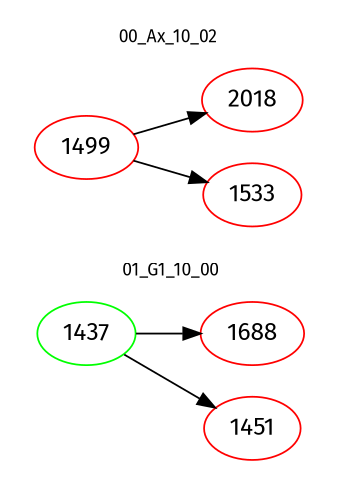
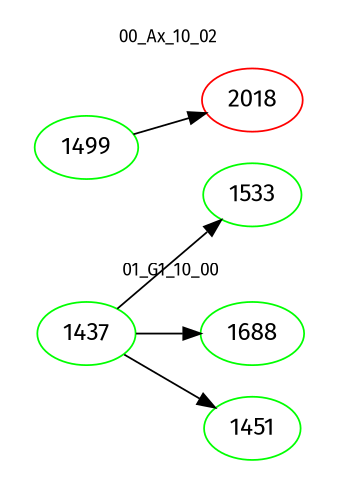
(86, 147) -> (86, 147)
(162, 169) -> (162, 270)
(252, 195) -> (252, 195)
(252, 334) -> (252, 334)
(252, 428) -> (252, 428)
